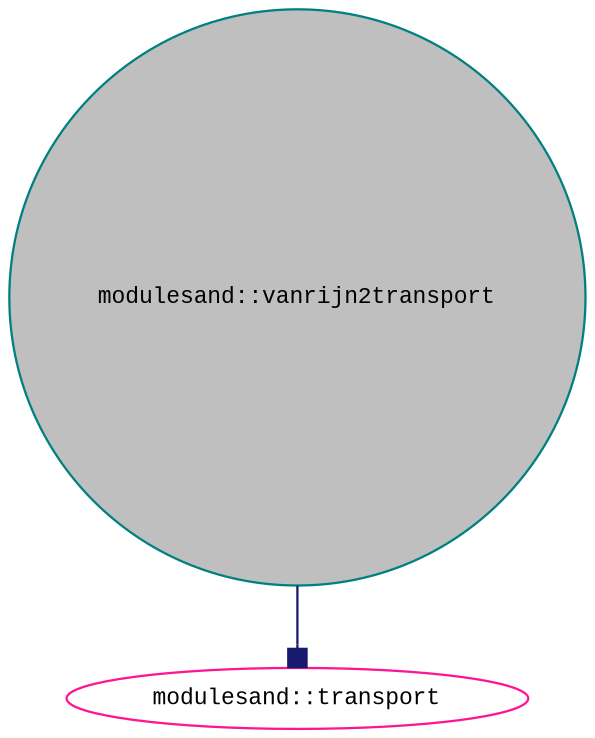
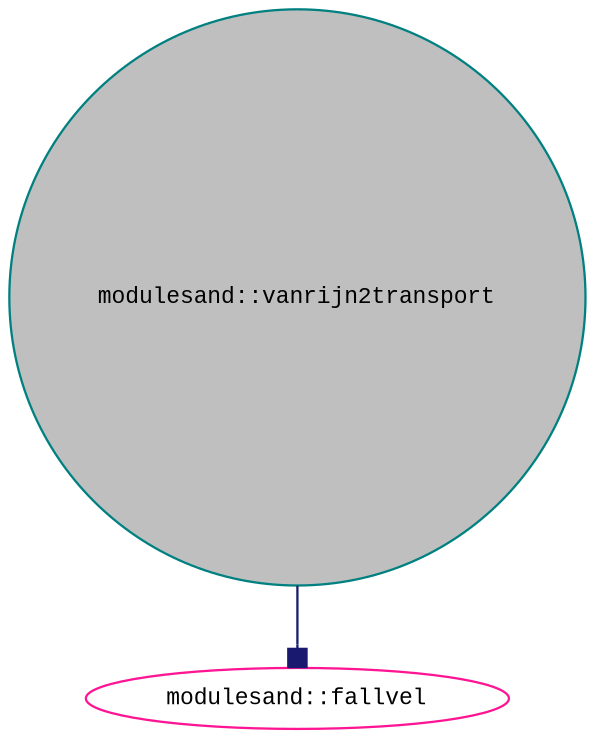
(297, 698) -> (297, 698)
